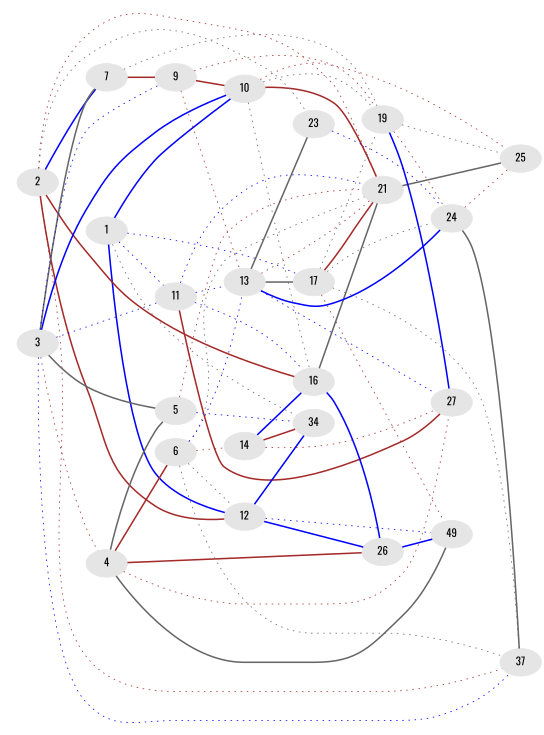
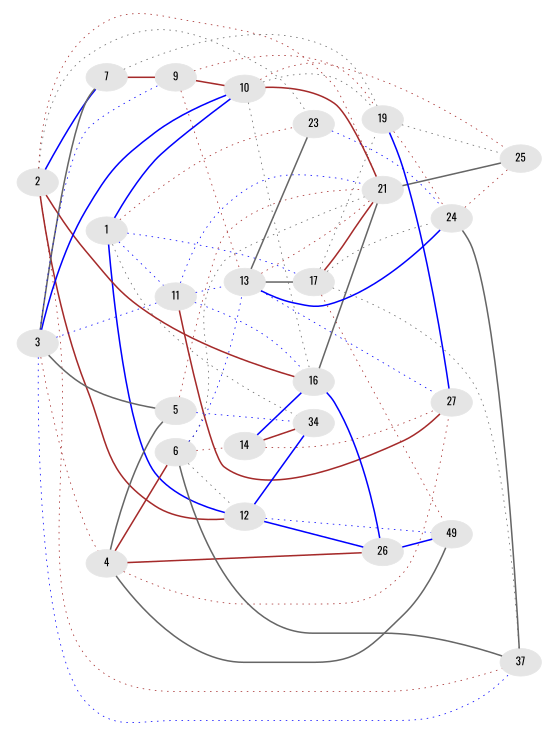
none -> (196, 164)
(295, 630) -> (295, 630)
